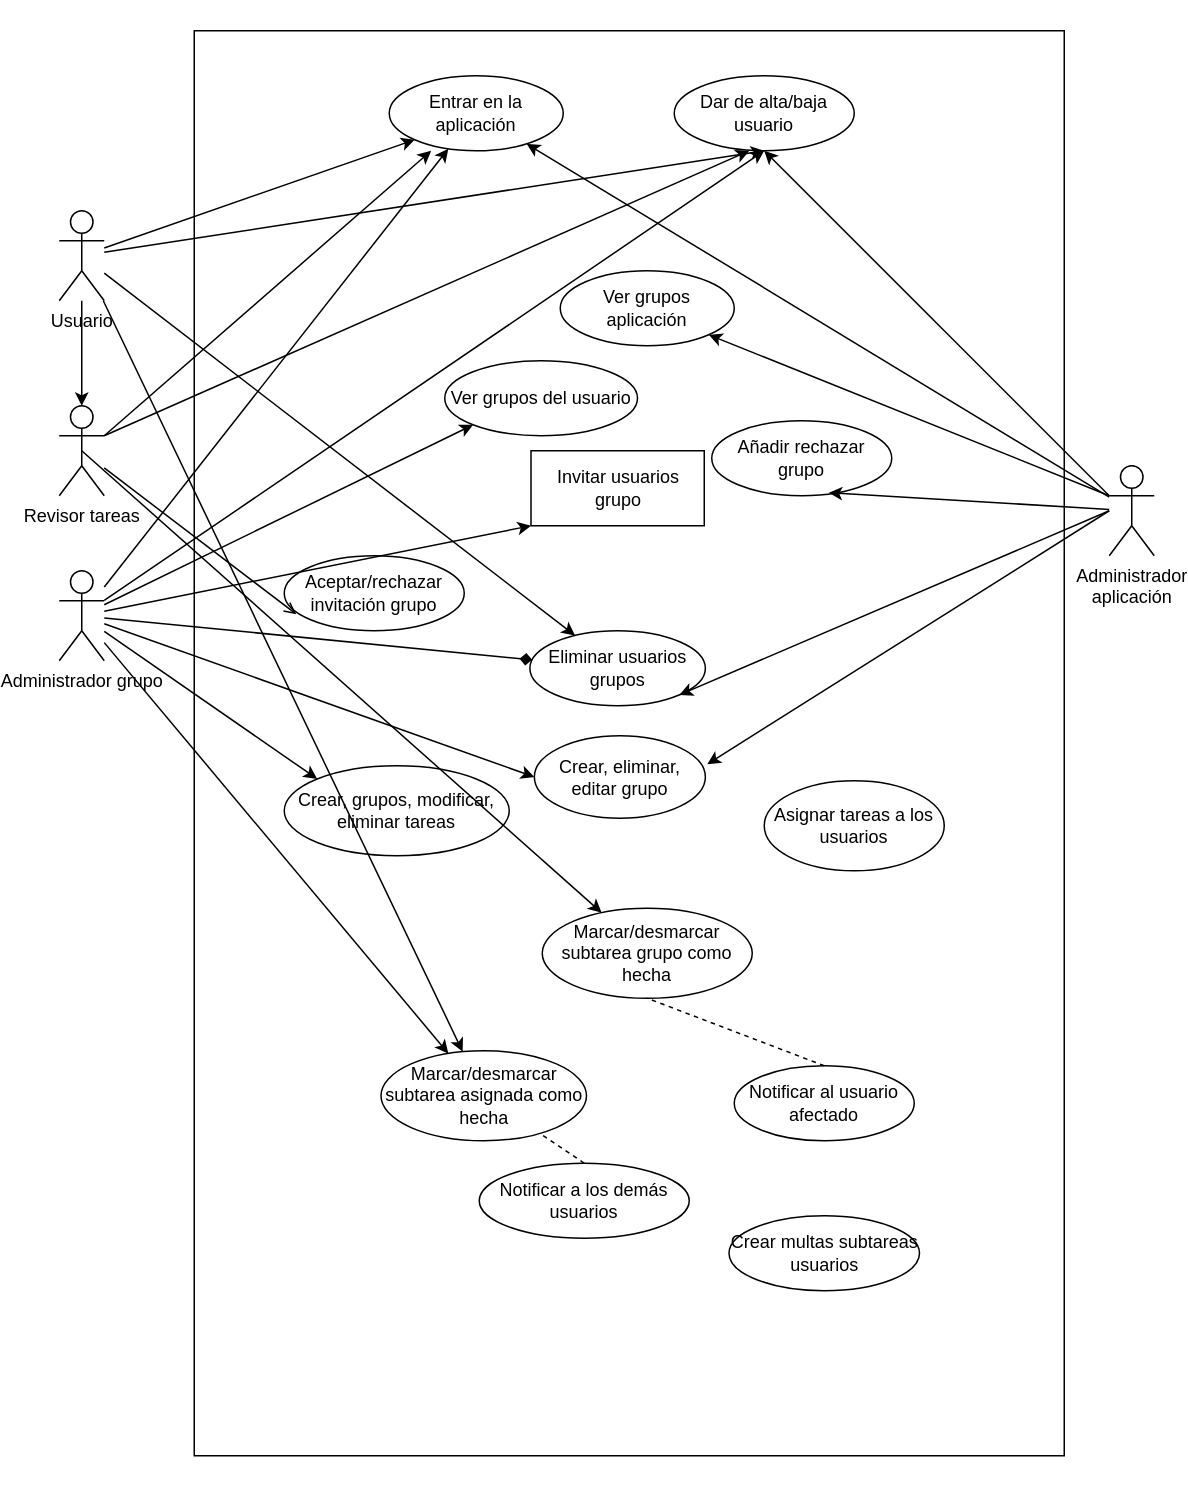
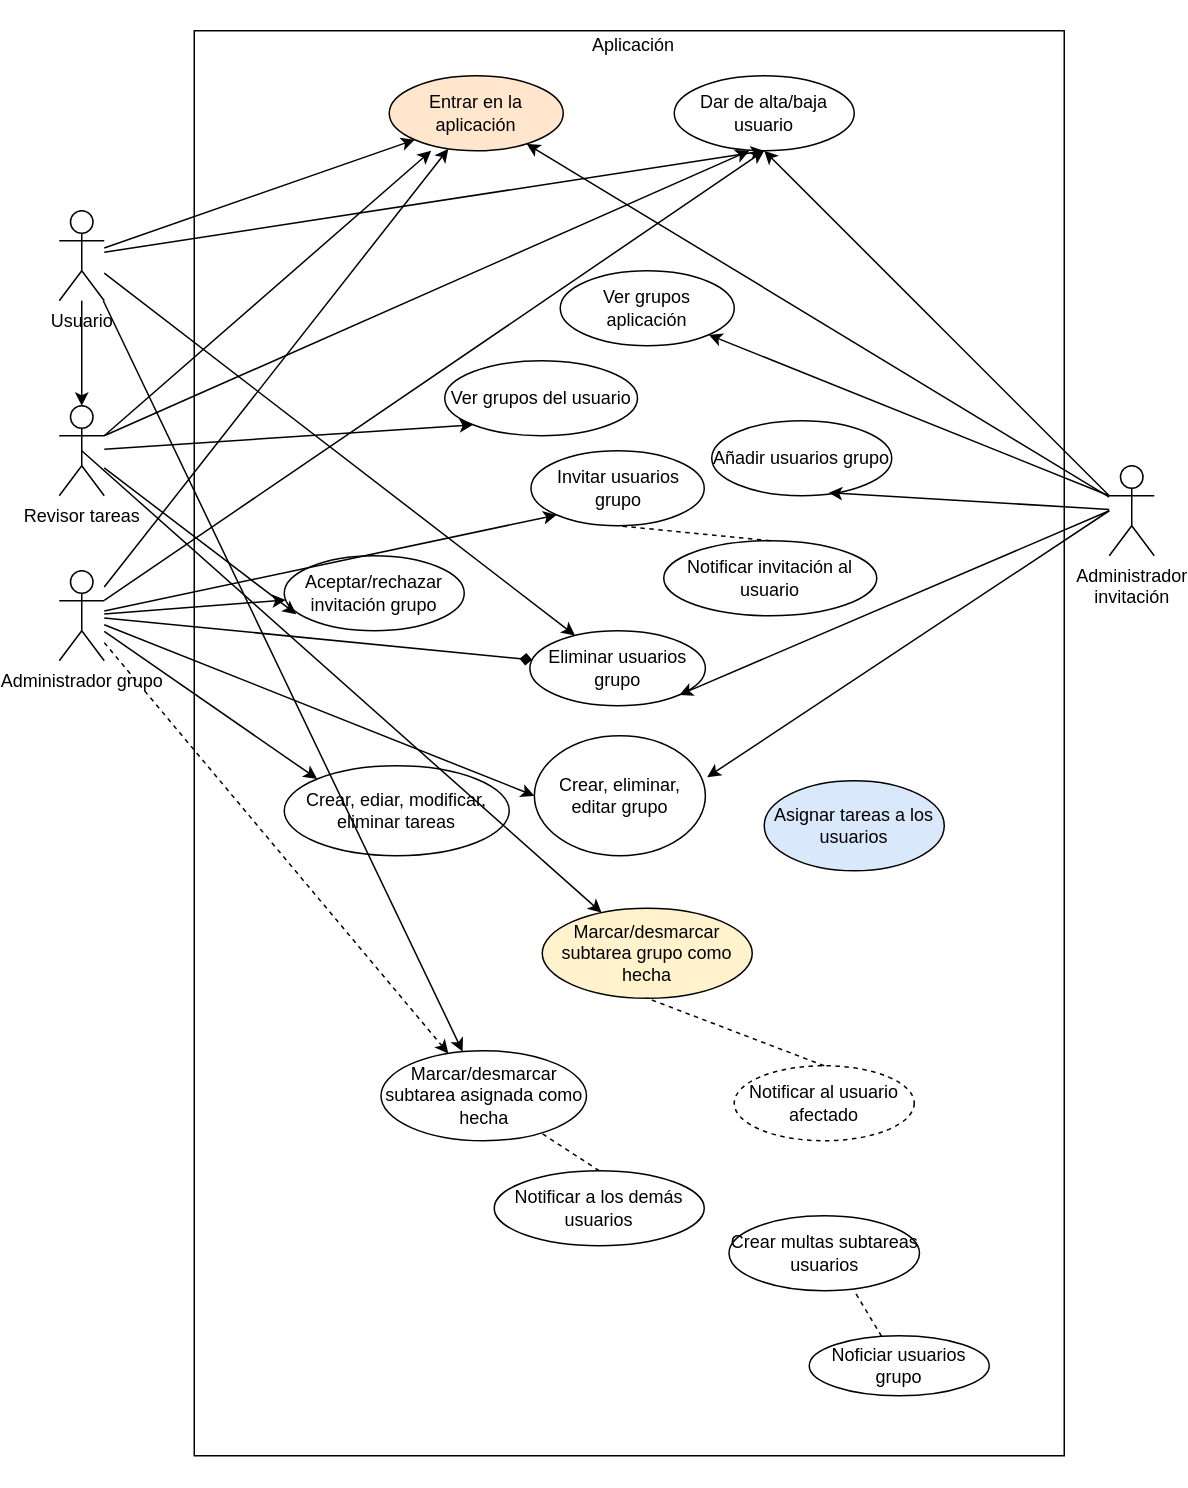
none -> (634, 46)
(476, 113) -> (476, 113)
none -> (225, 441)
(802, 458) -> (802, 458)
(618, 488) -> (618, 488)
(284, 517) -> (174, 609)
none -> (699, 534)
none -> (770, 578)
(1133, 588) -> (1133, 588)
(281, 603) -> (280, 602)
(618, 668) -> (618, 668)
(620, 777) -> (620, 796)
(397, 811) -> (397, 811)
(854, 826) -> (854, 826)
(273, 844) -> (273, 844)
(647, 953) -> (647, 953)
(824, 1103) -> (824, 1103)
(584, 1201) -> (599, 1208)
none -> (868, 1314)
none -> (899, 1366)
